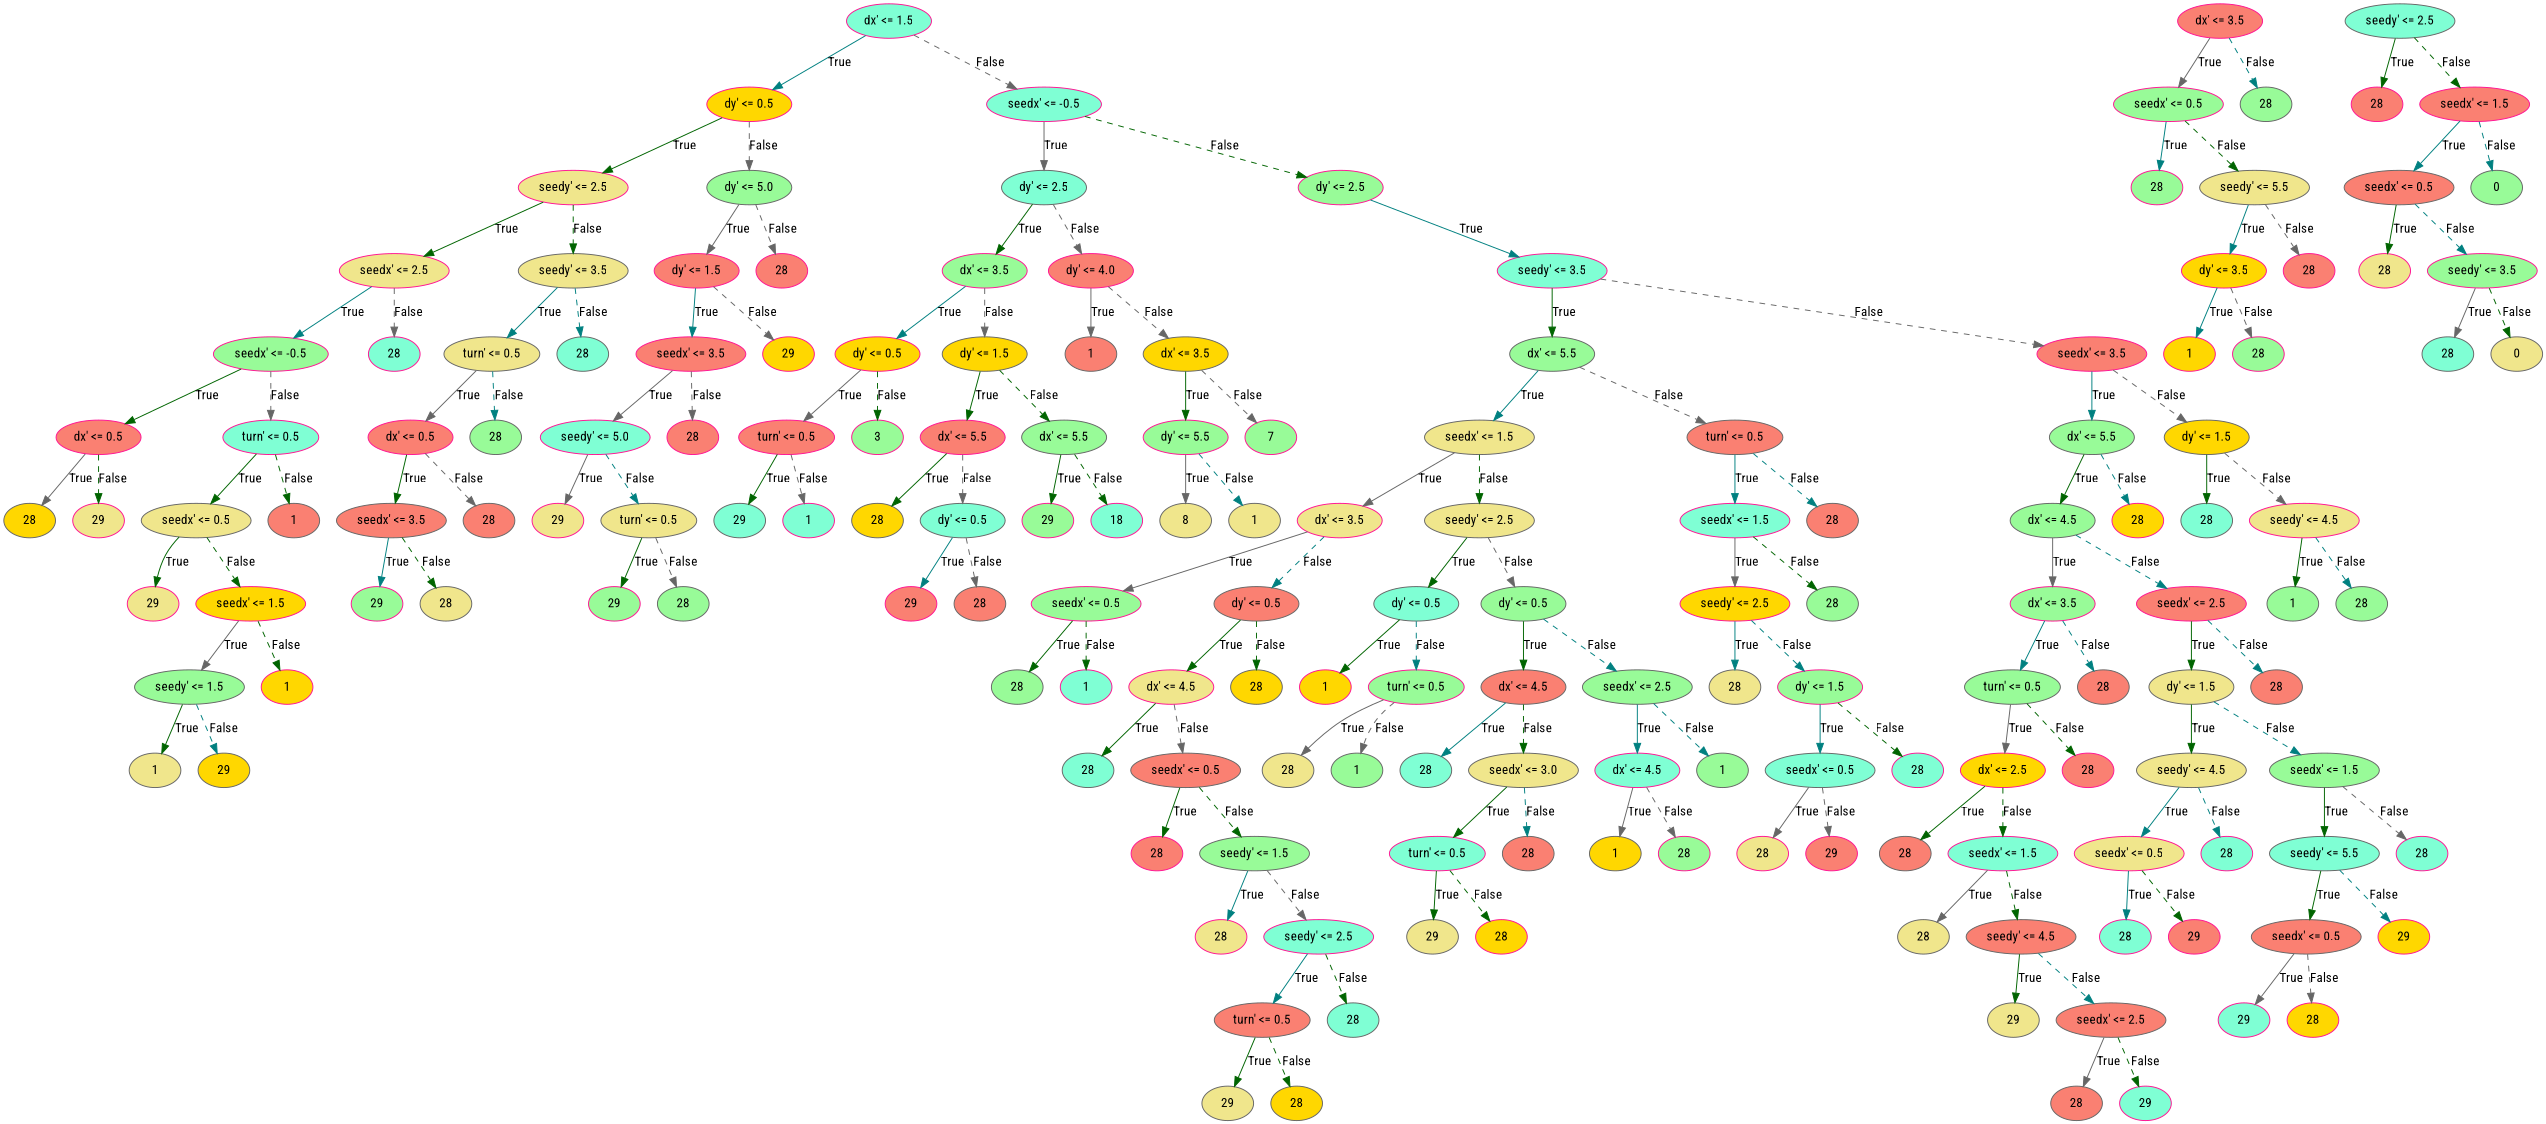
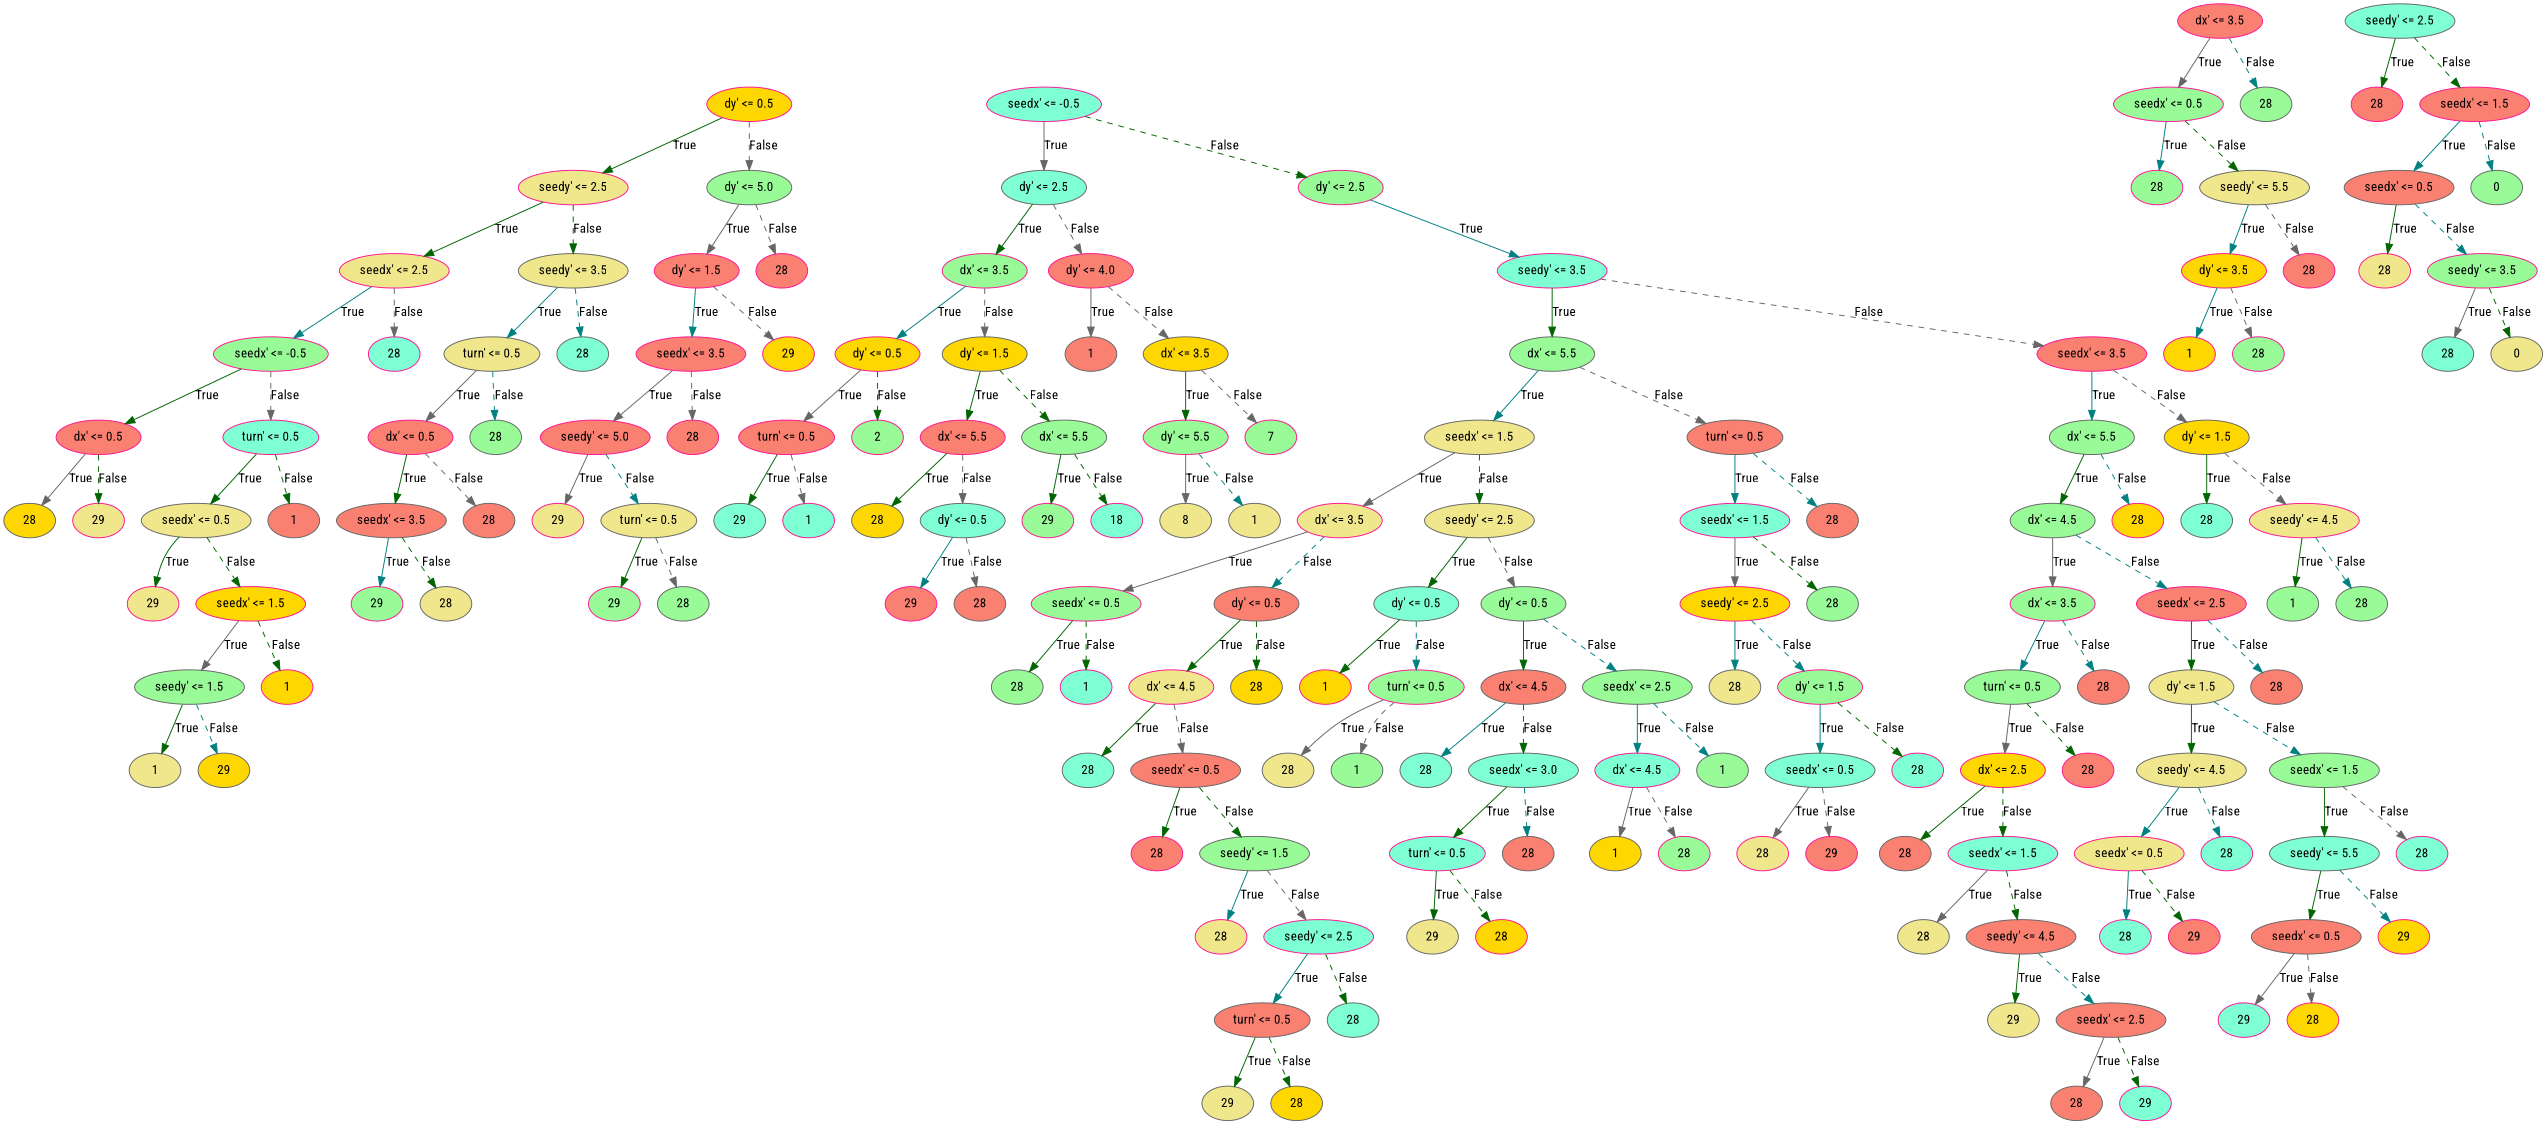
(889, 21) -> none
(595, 437) -> (595, 437)
(878, 437) -> (878, 437)
(1523, 770) -> (1523, 770)
